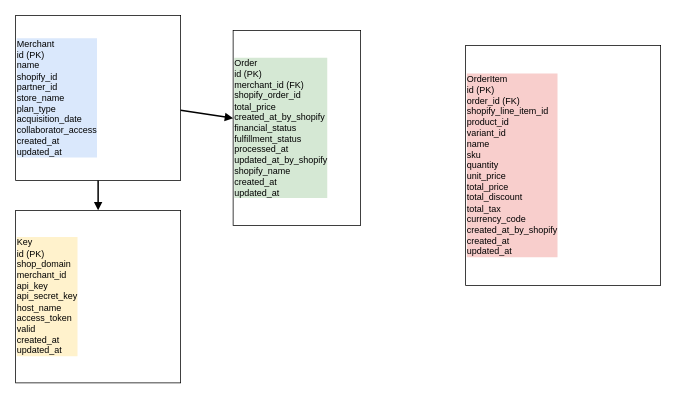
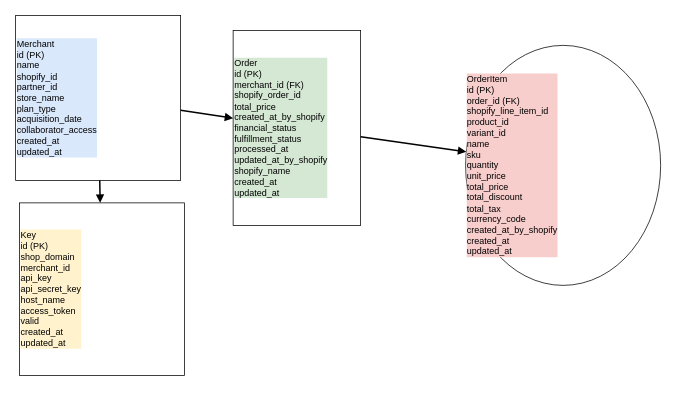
none -> (409, 144)
(563, 165) -> (563, 165)
(98, 297) -> (102, 289)
